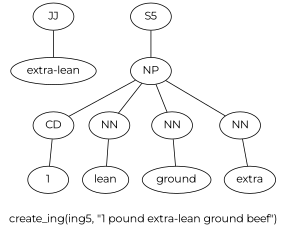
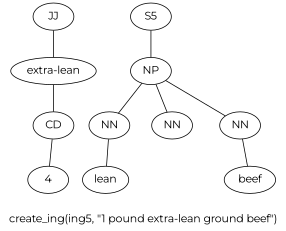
(102, 98) -> (53, 98)
(48, 180) -> (48, 180)
(177, 180) -> none
(250, 180) -> (250, 180)
